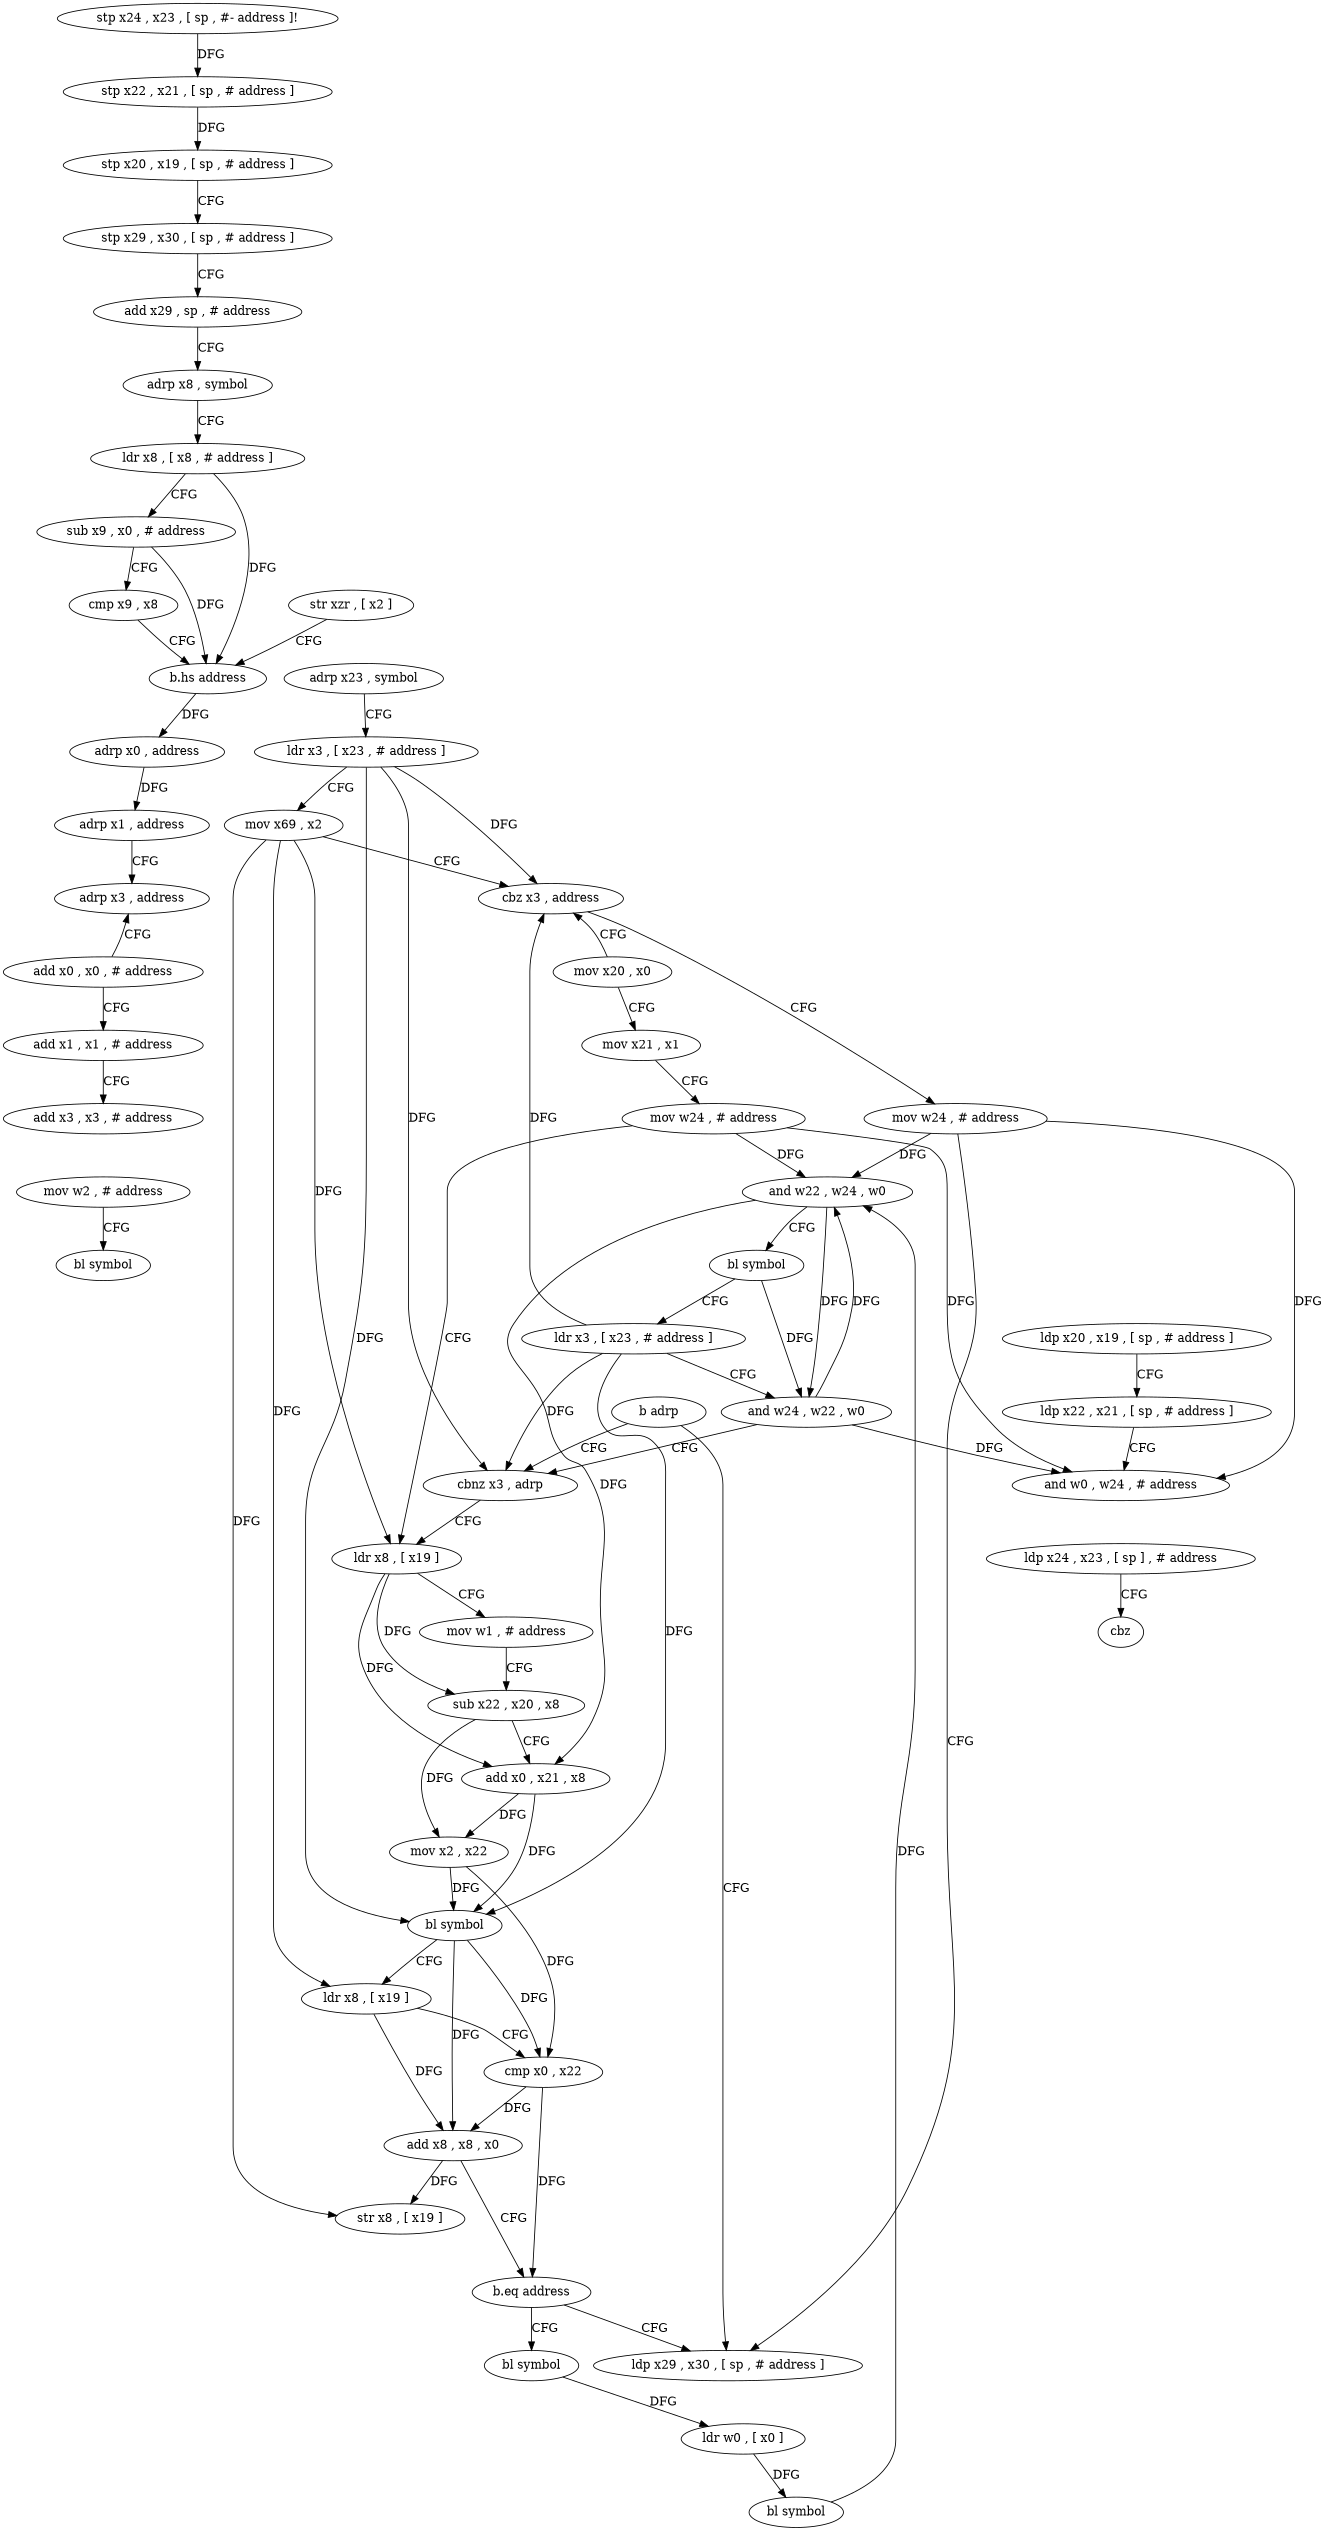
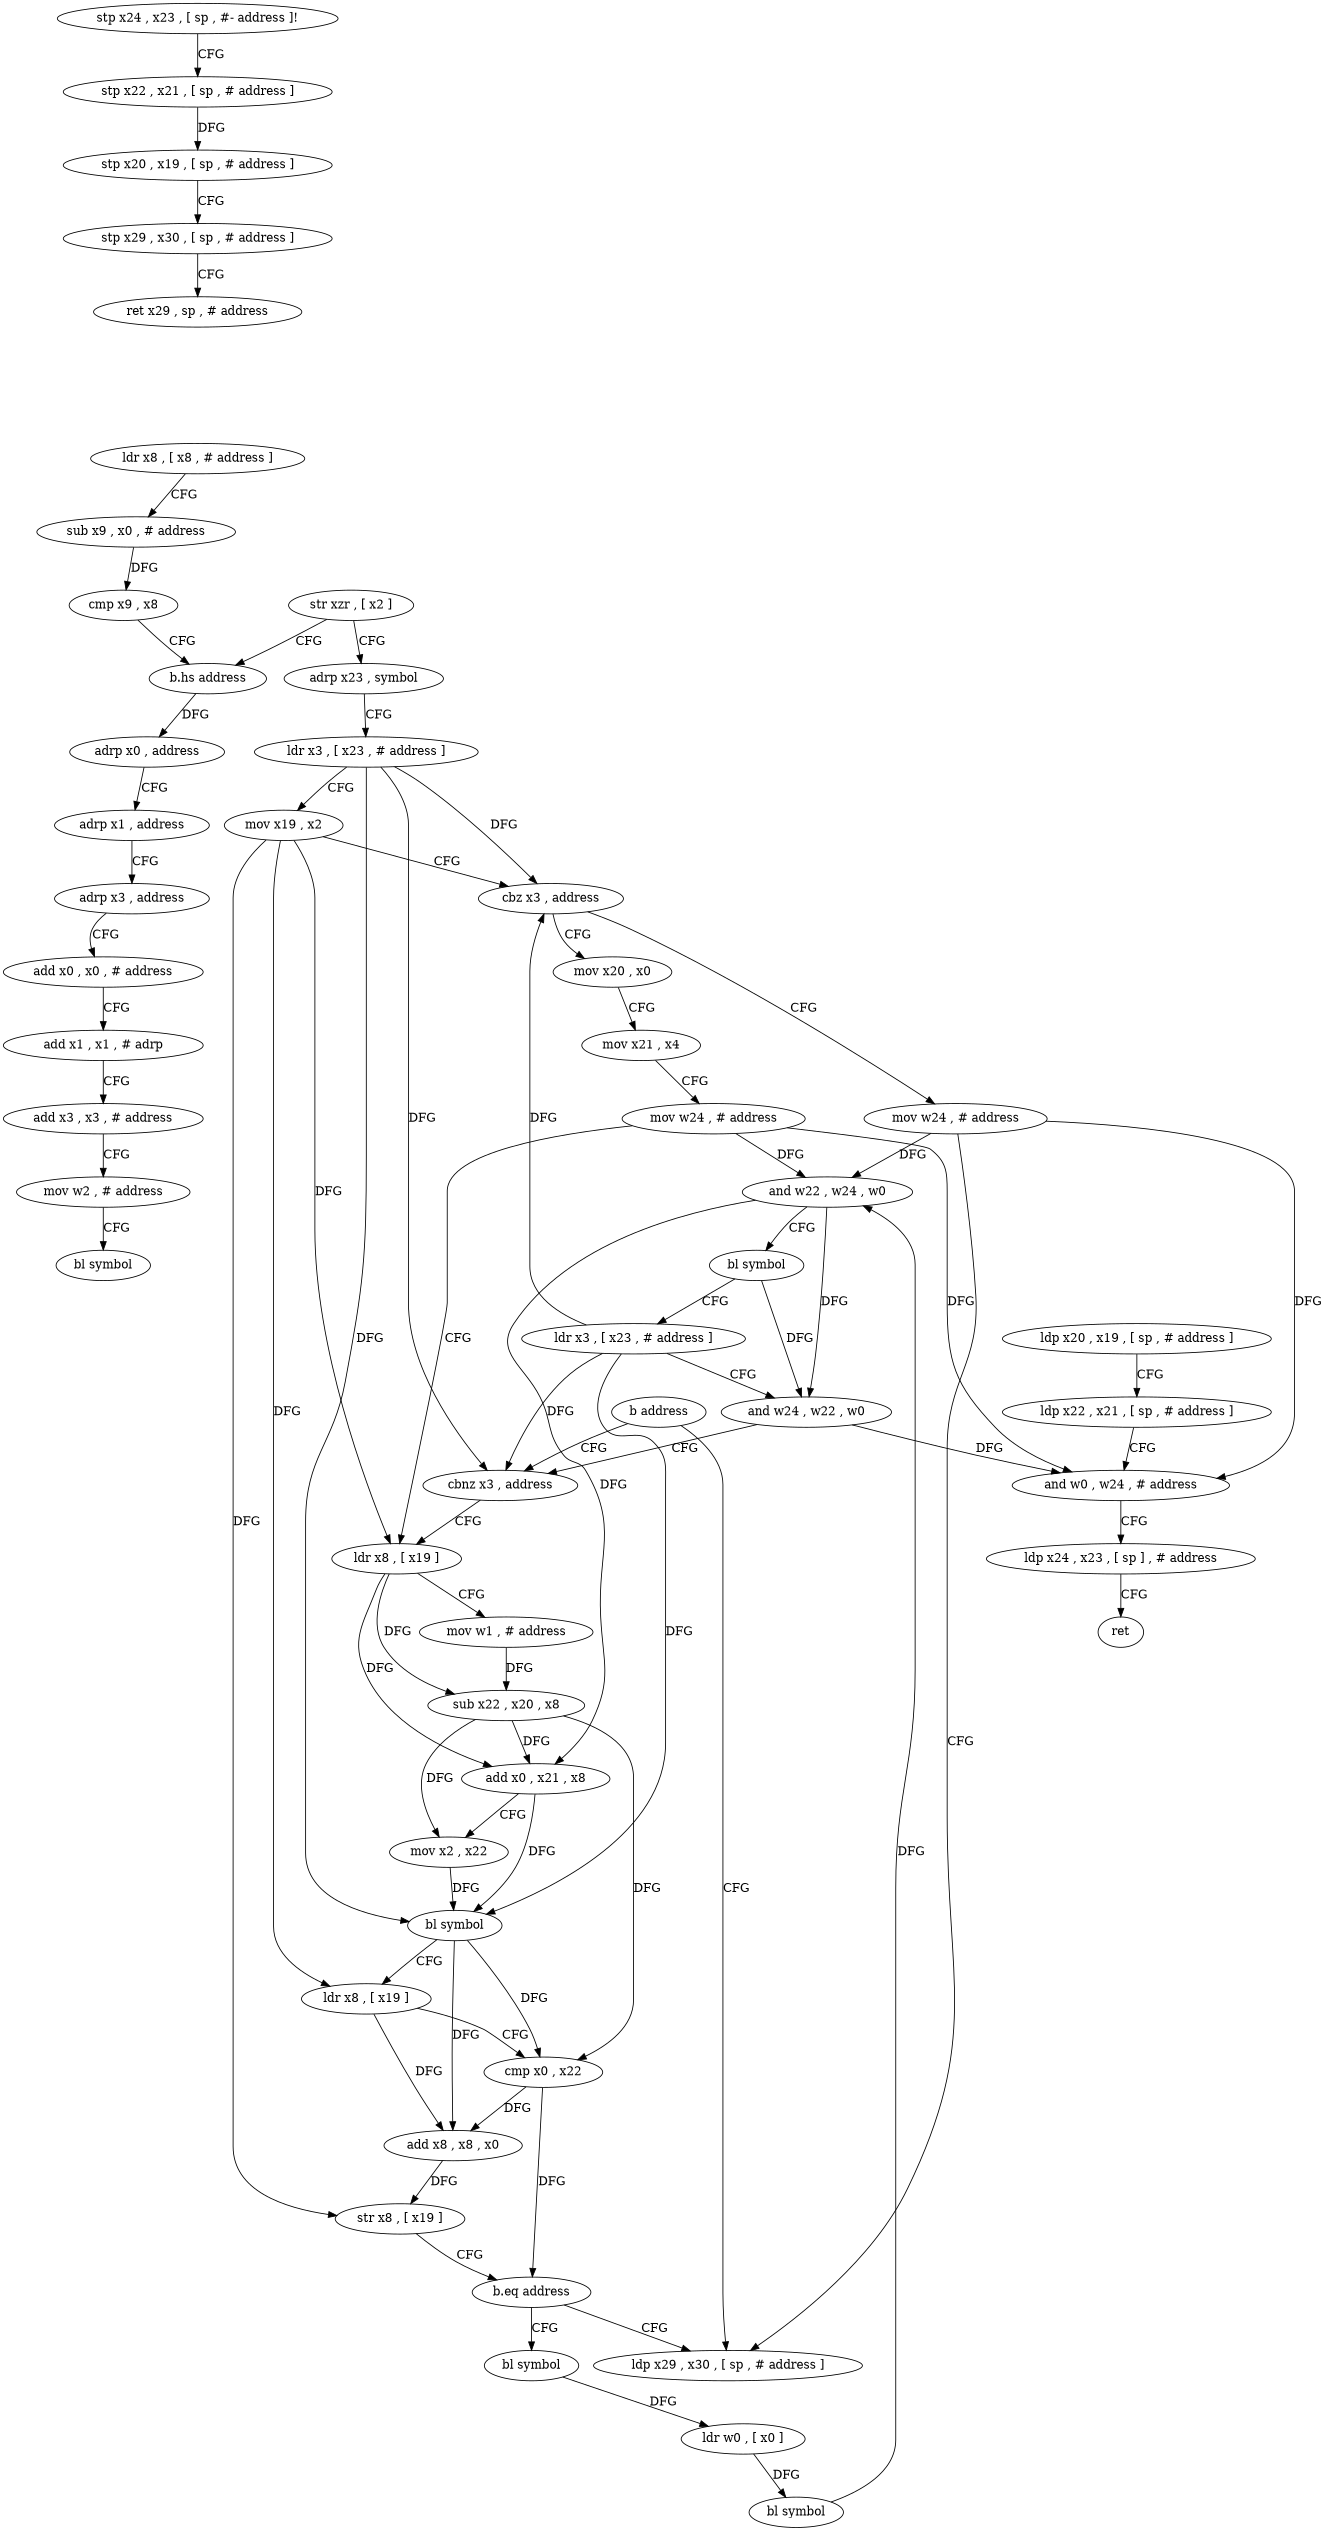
(211, 55) -> (211, 55)
(198, 312) -> (198, 312)
(198, 385) -> none
(248, 562) -> none
(145, 569) -> (145, 569)
(188, 596) -> none
none -> (357, 638)
(155, 789) -> (155, 789)
(284, 825) -> (284, 825)
(596, 936) -> (561, 936)
(120, 940) -> (93, 929)
(103, 1045) -> (103, 1045)
(641, 1045) -> (641, 1045)
none -> (103, 1151)
(852, 1309) -> none
(659, 1412) -> (659, 1412)
(500, 1485) -> (500, 1485)
none -> (1121, 1518)
(1121, 1632) -> (1121, 1632)
(520, 1669) -> (520, 1669)
(537, 1742) -> (537, 1742)
(513, 1816) -> (513, 1816)
(536, 1946) -> (634, 1878)
(490, 2215) -> (451, 2258)
